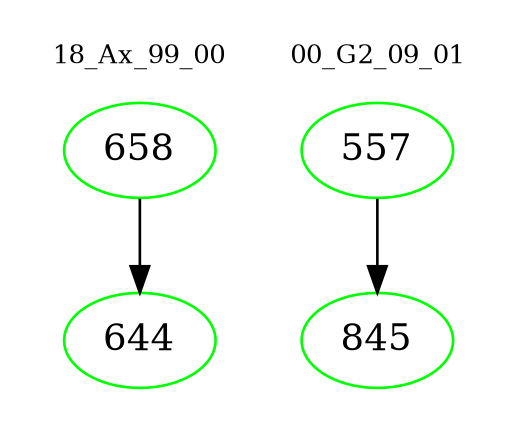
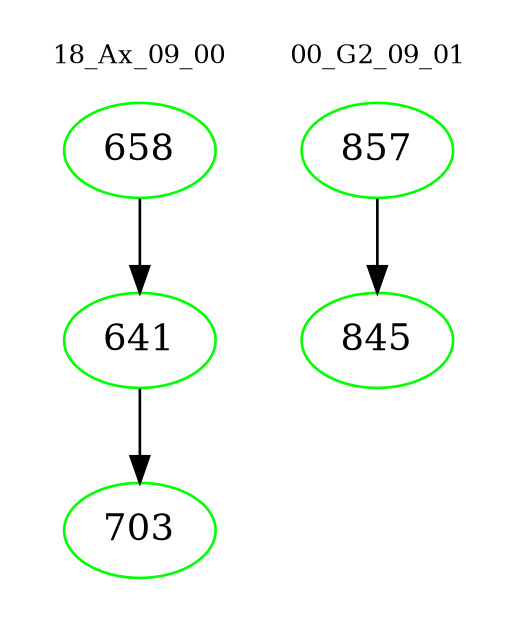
(140, 57) -> (140, 57)
(377, 150) -> (377, 150)
(140, 340) -> (140, 340)
none -> (140, 530)
